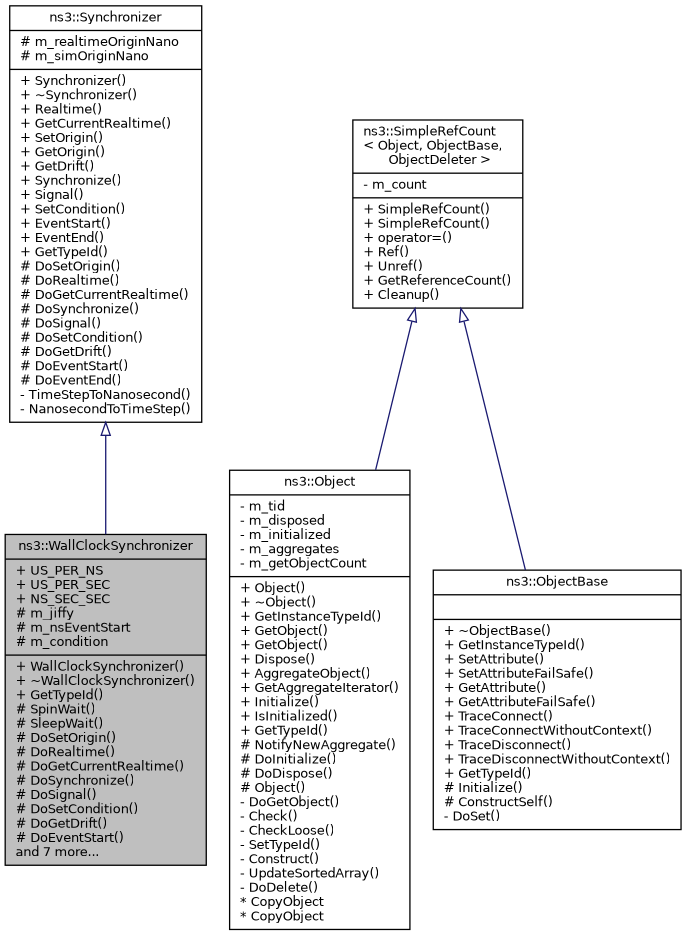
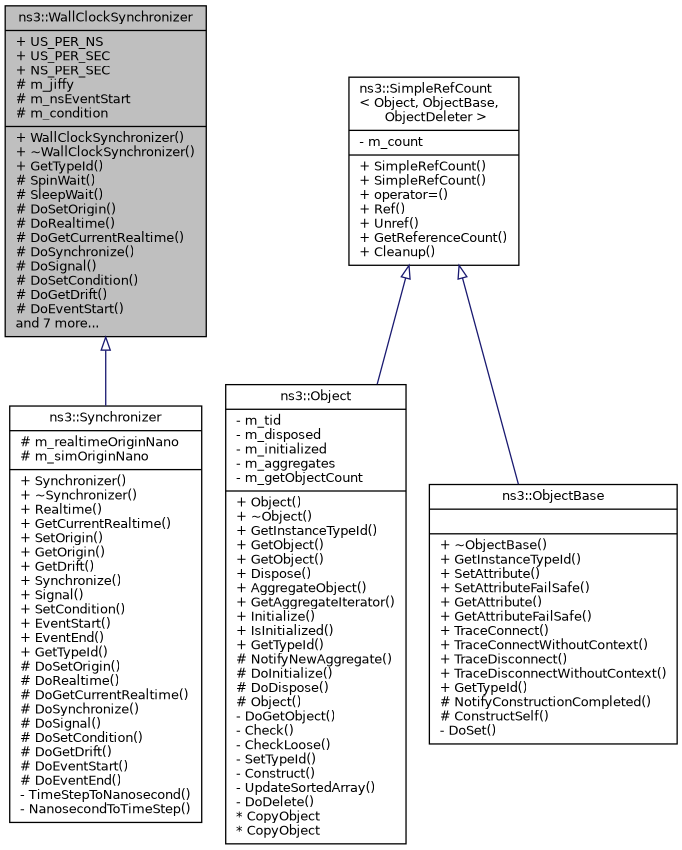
(106, 485) -> (106, 378)
(63, 599) -> (63, 71)
(483, 788) -> (545, 702)
